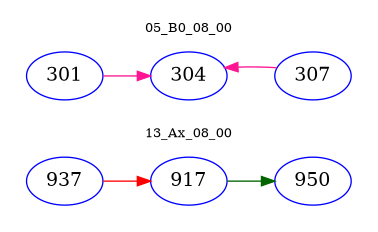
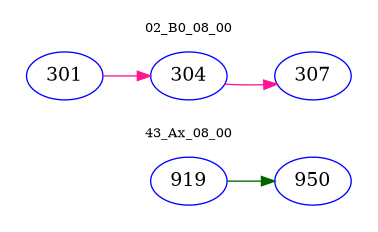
(189, 29) -> (189, 29)
(258, 67) -> (244, 85)
(189, 134) -> (189, 134)
(65, 181) -> none
(189, 181) -> (189, 181)
